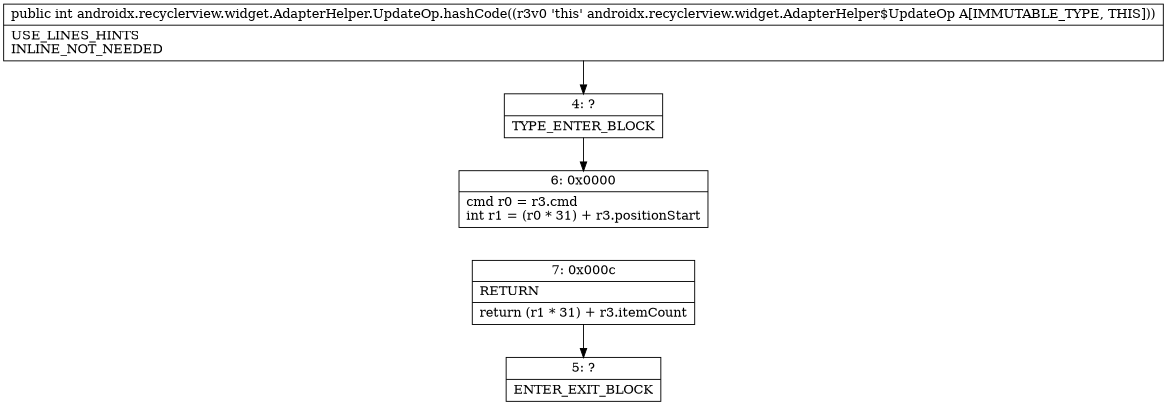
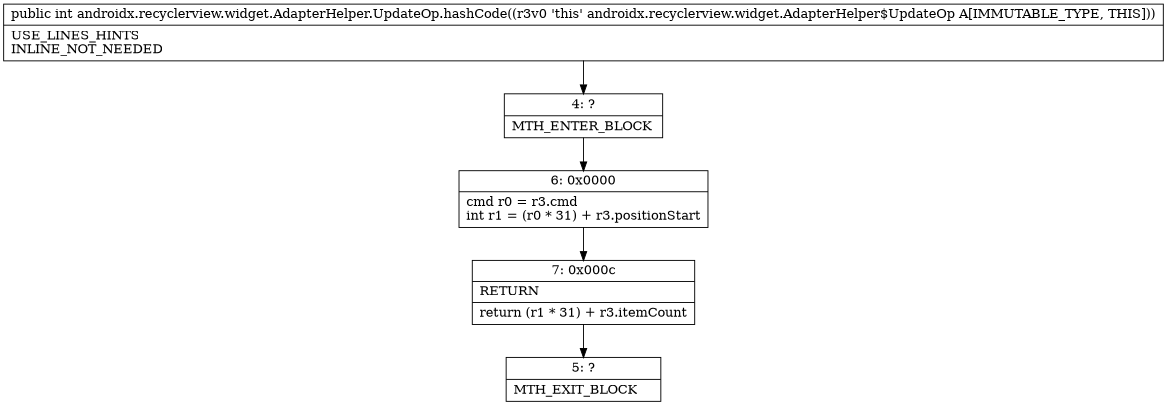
(583, 126) -> (582, 126)
none -> (583, 239)
(583, 390) -> (576, 390)
